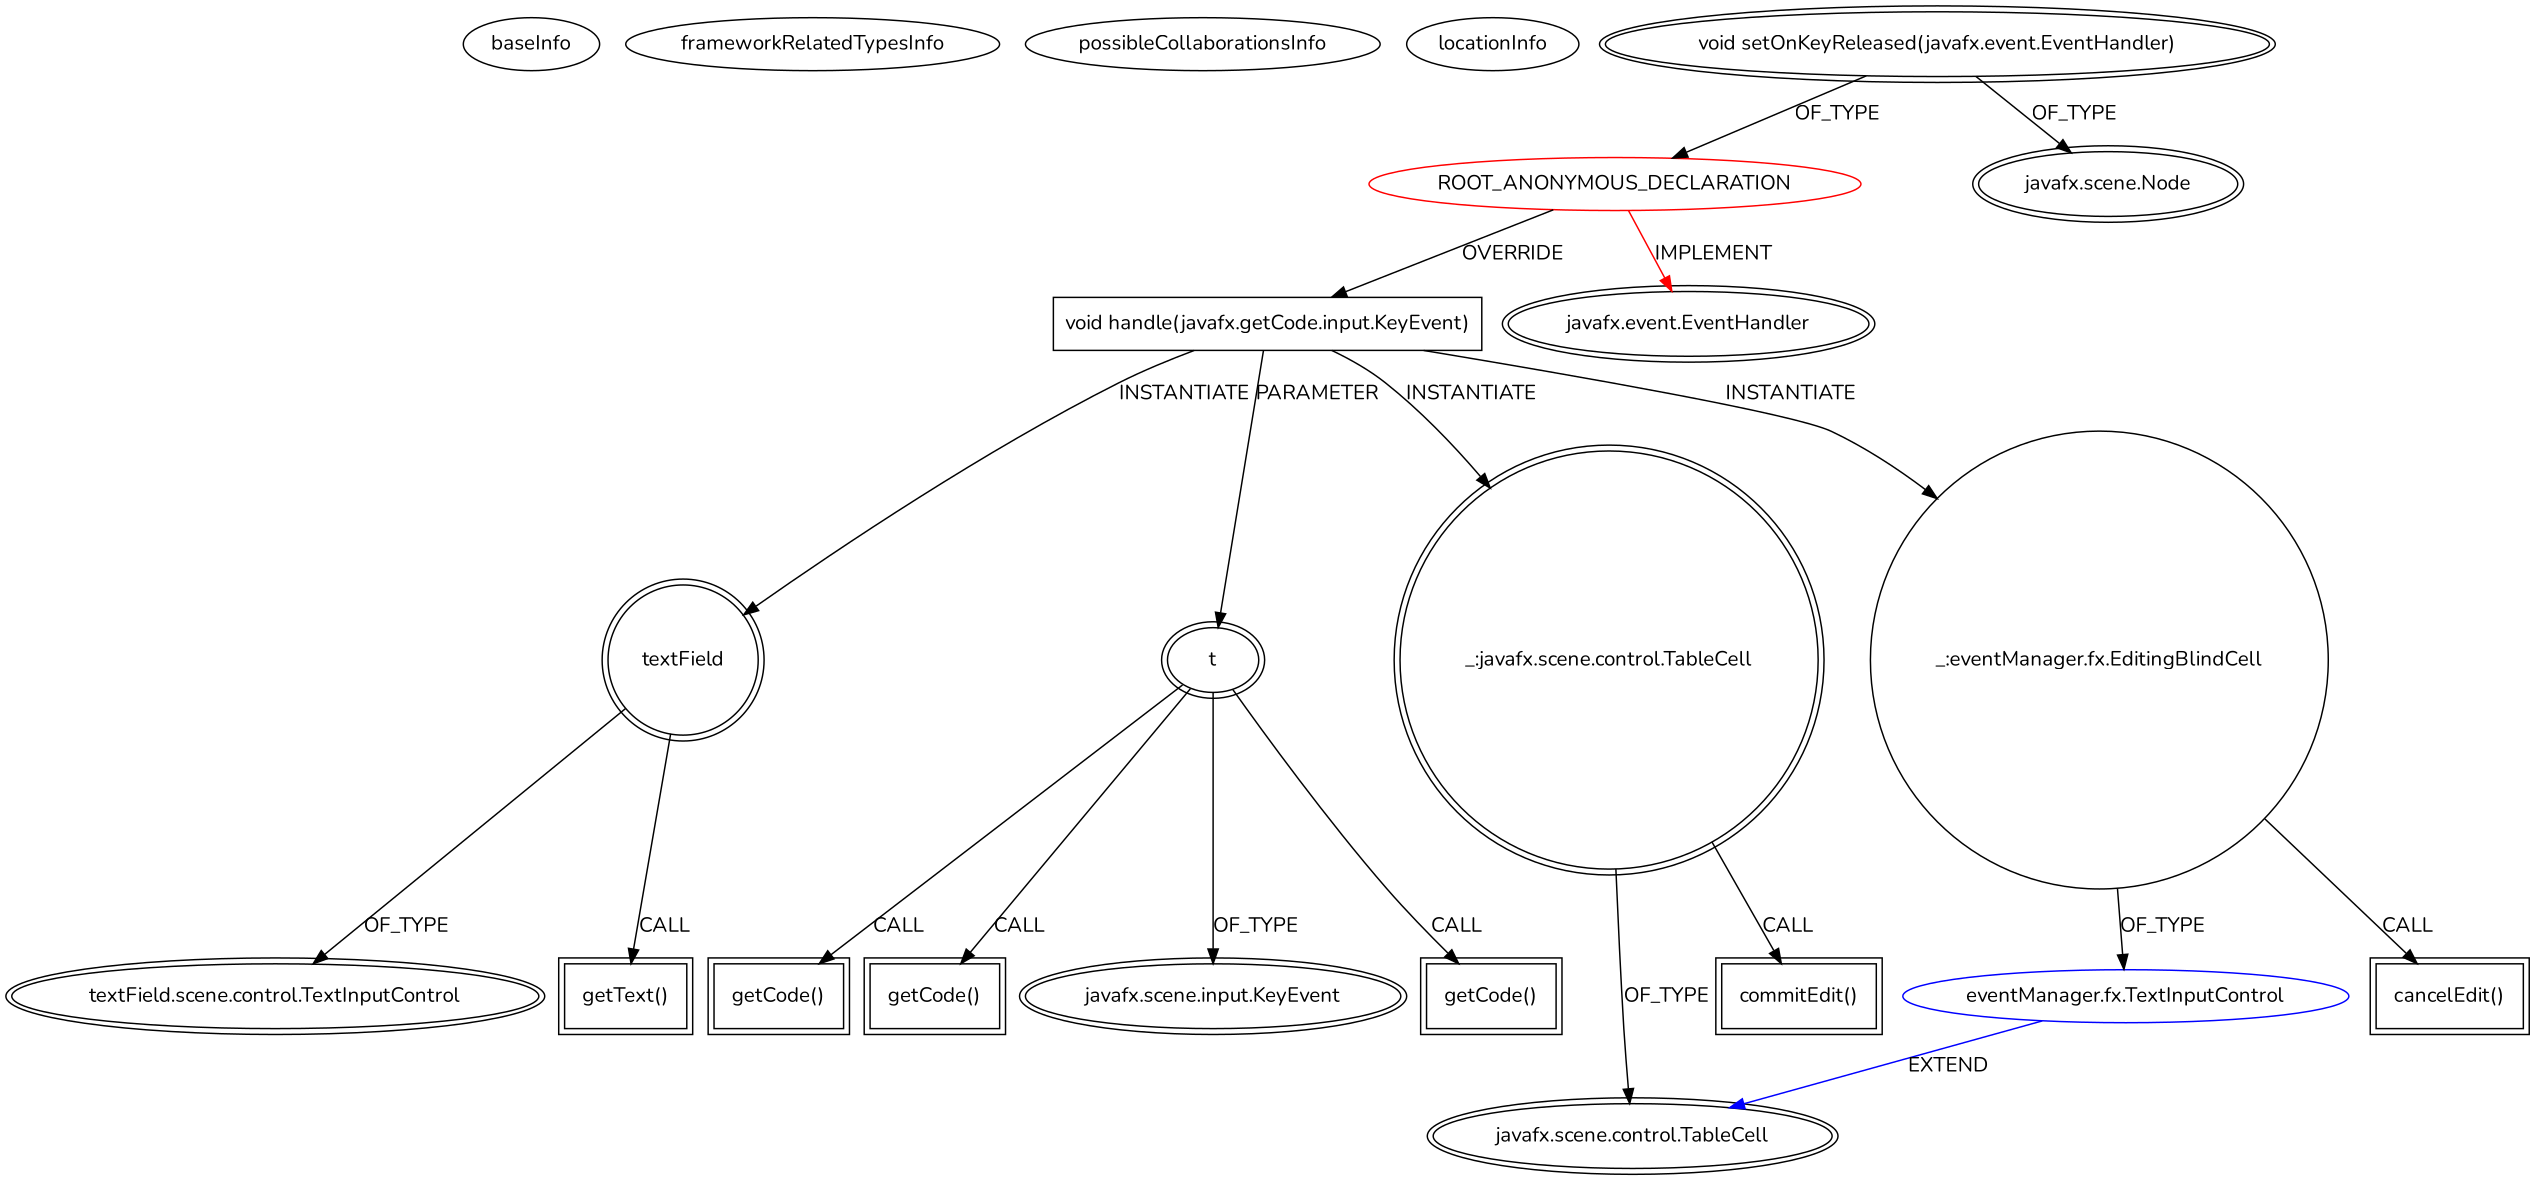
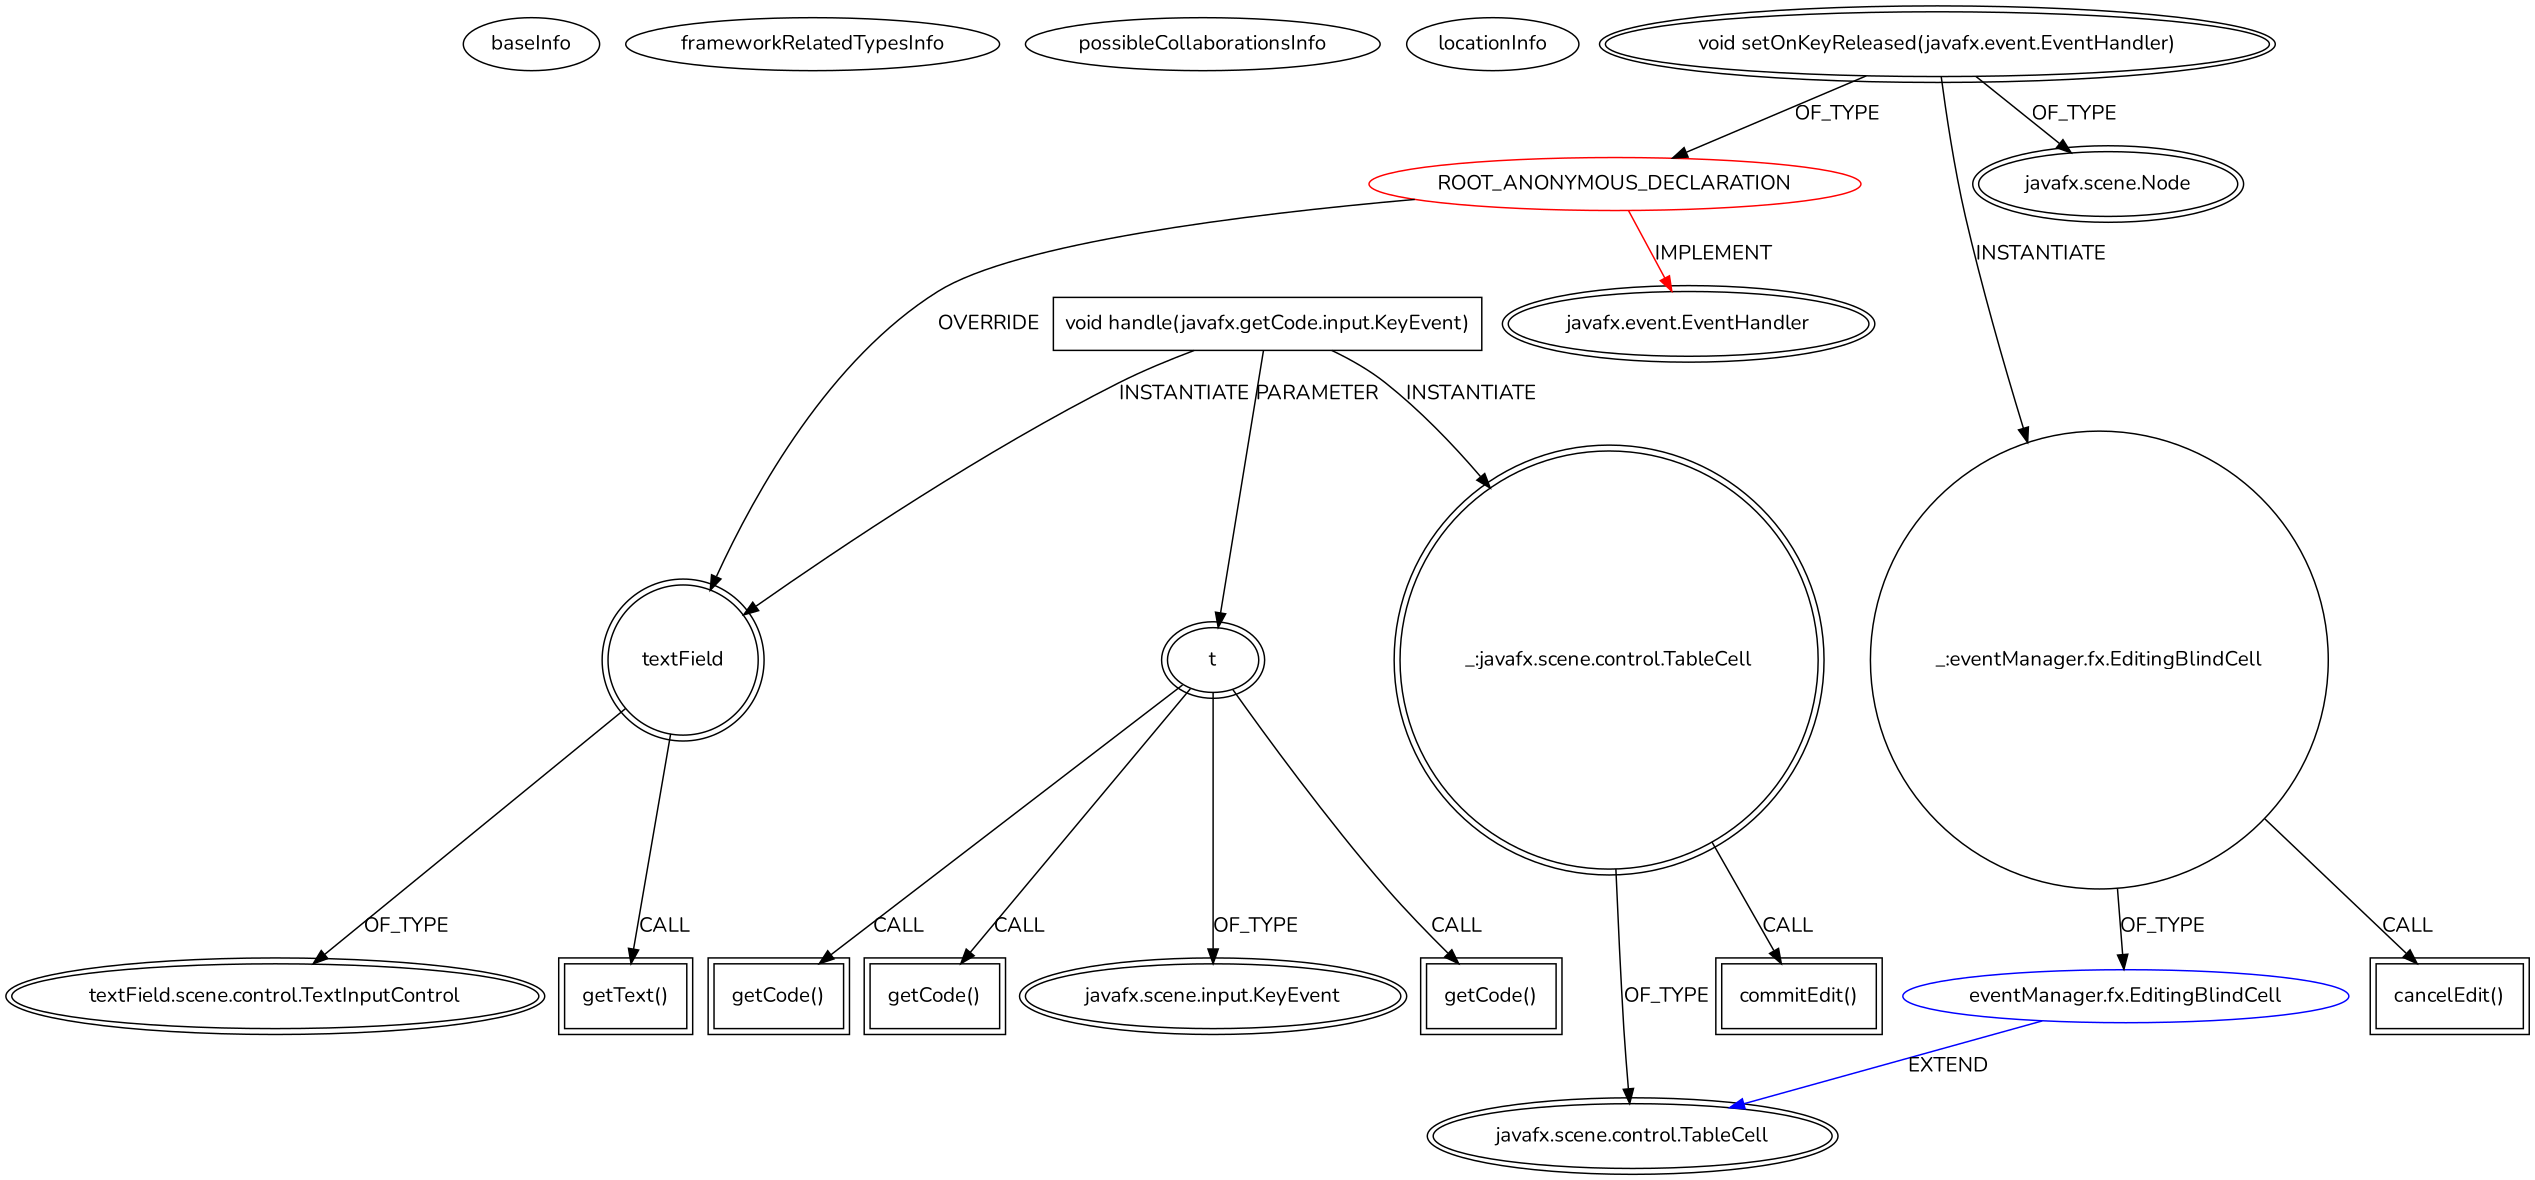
(1449, 251) -> (994, 267)
(1683, 396) -> (1975, 254)
(2126, 996) -> (2126, 996)
